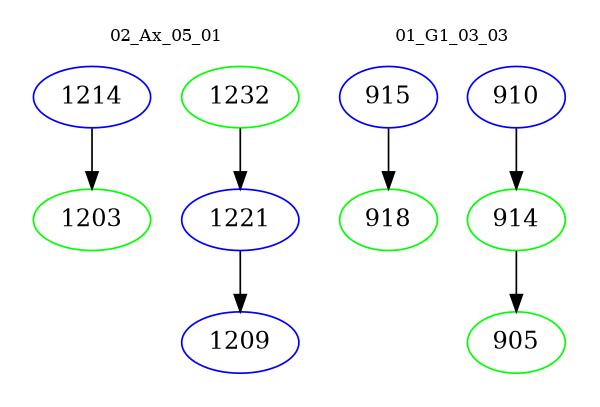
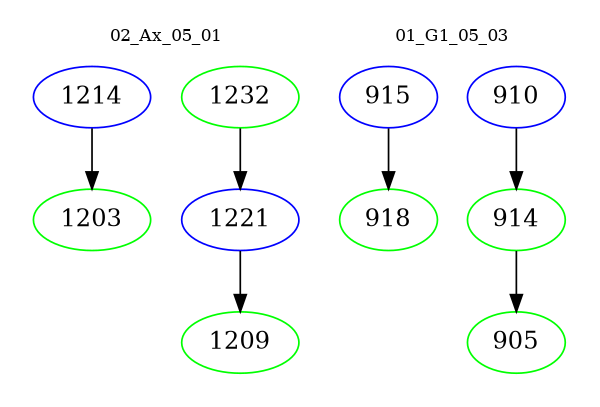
(452, 37) -> (452, 37)
(240, 343) -> (240, 343)
